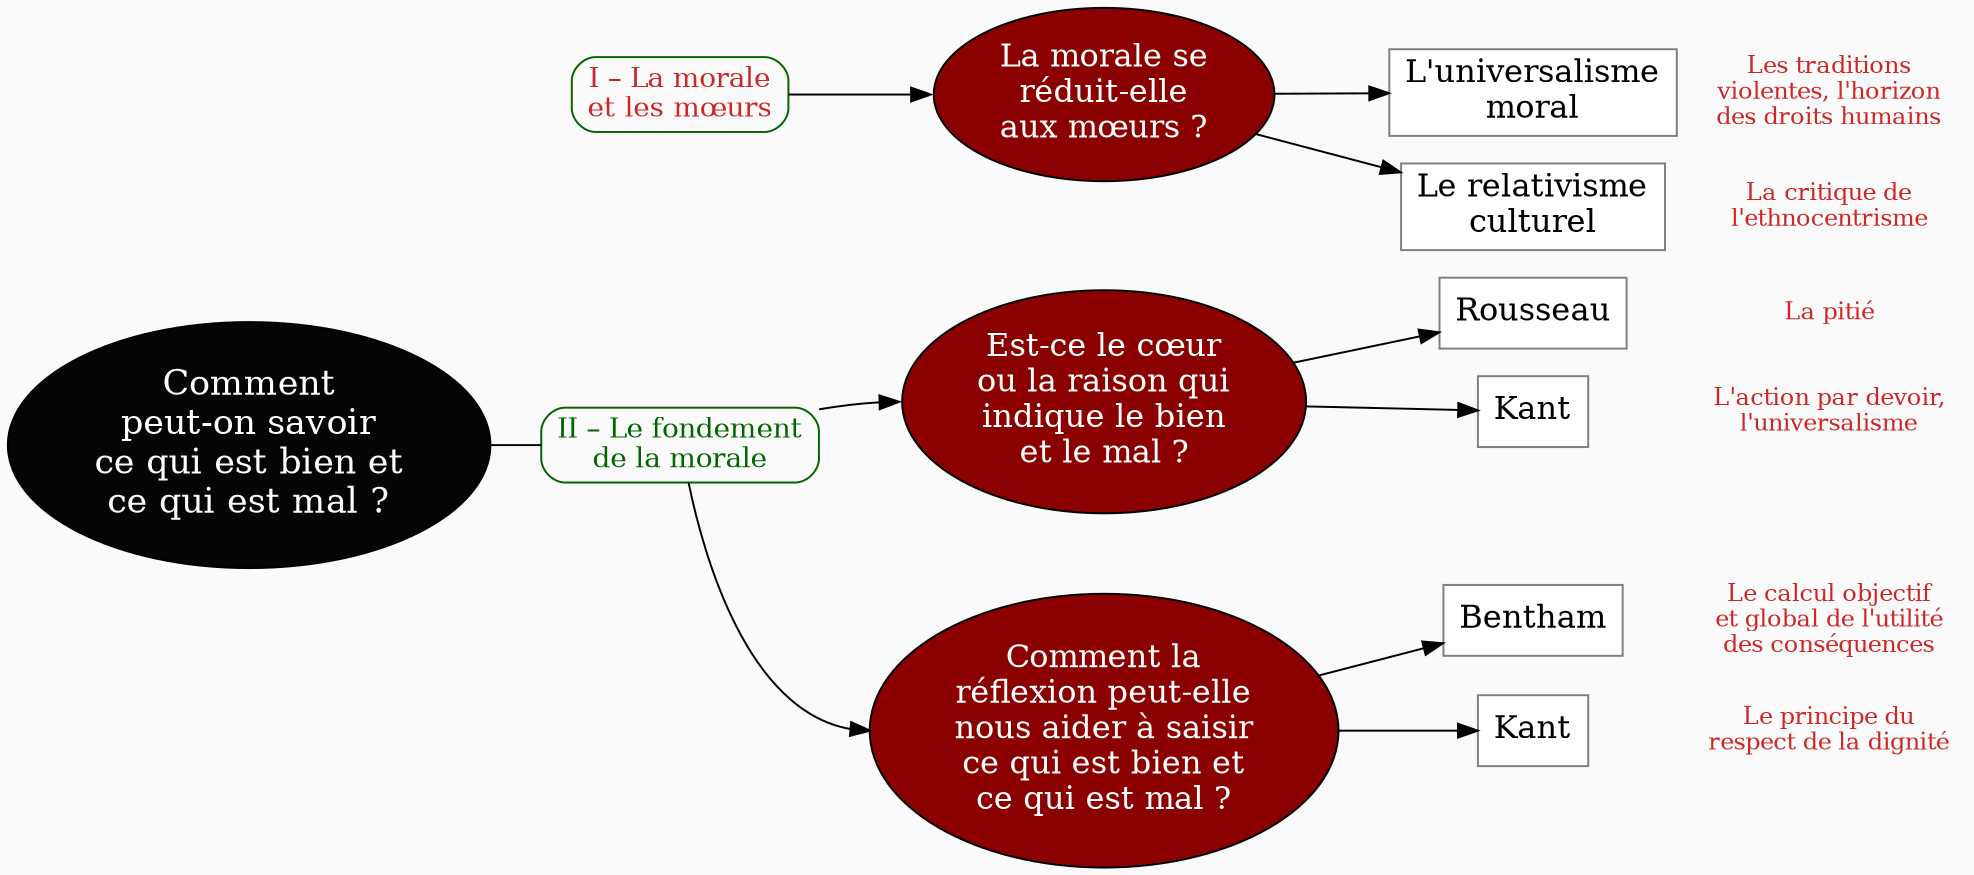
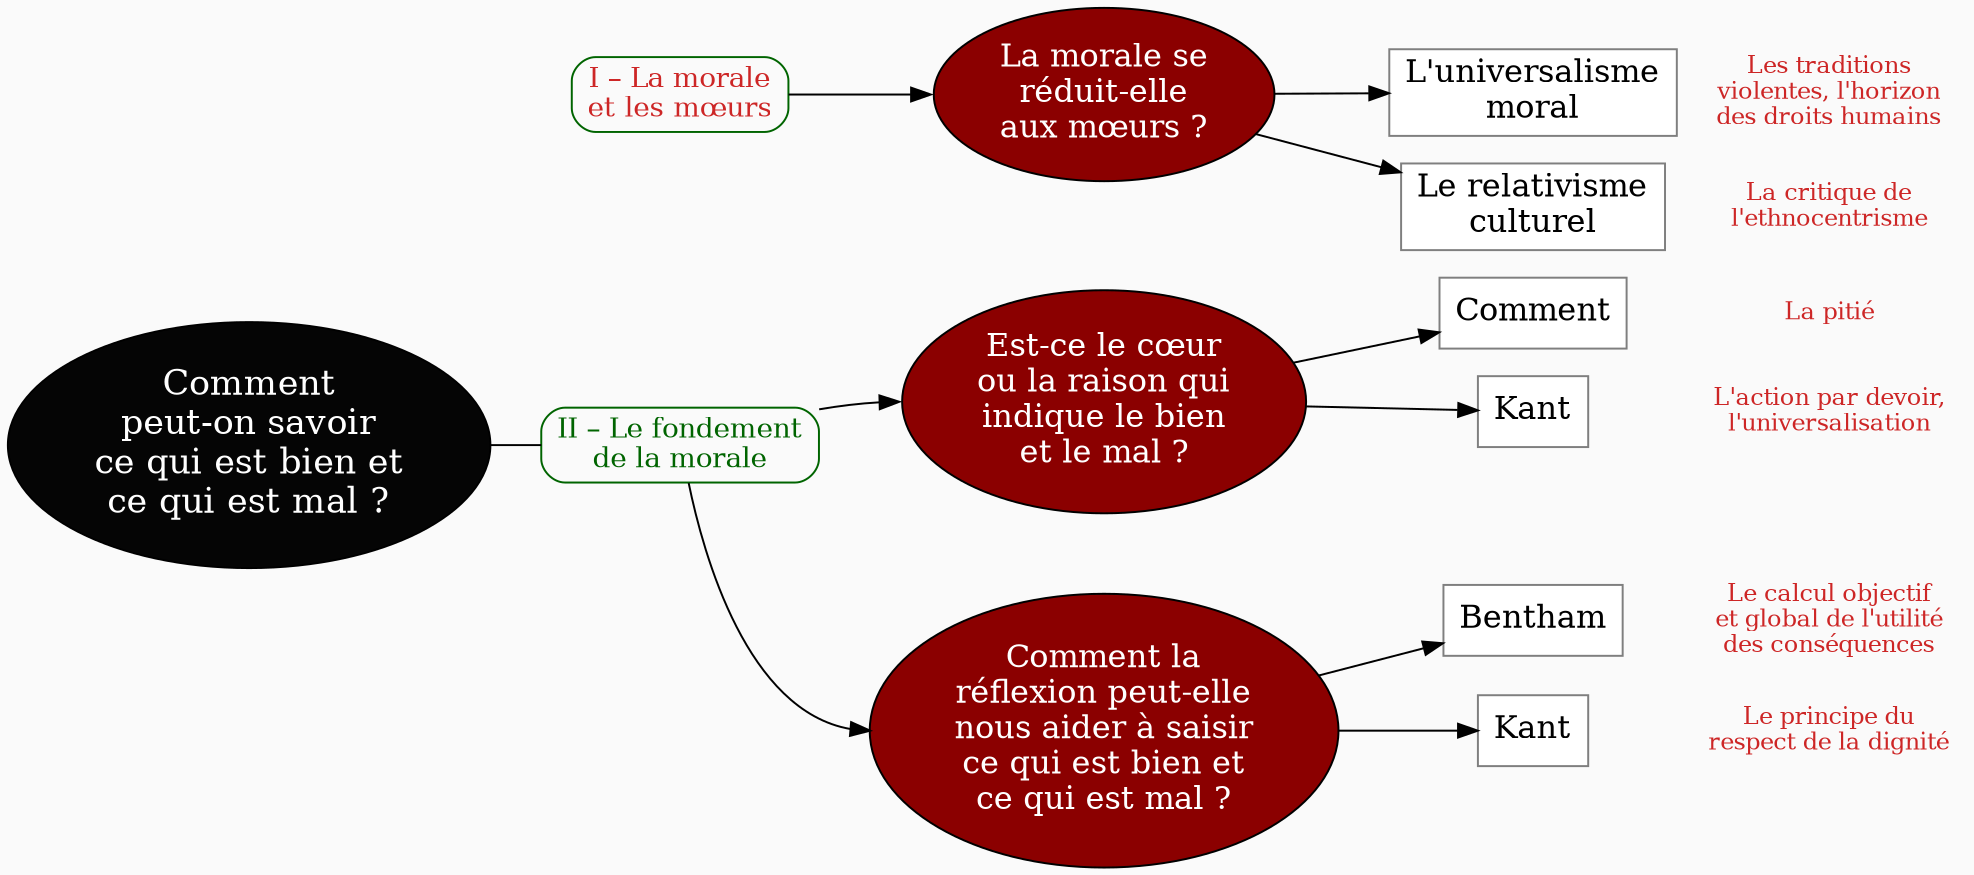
(1533, 313) -> (1533, 313)
(1829, 412) -> (1829, 412)
